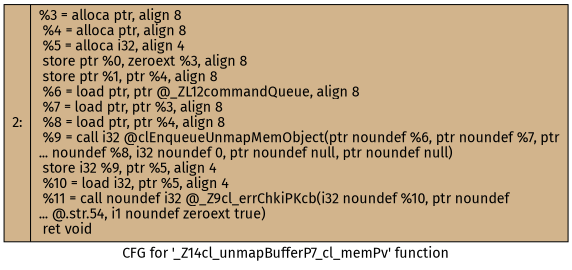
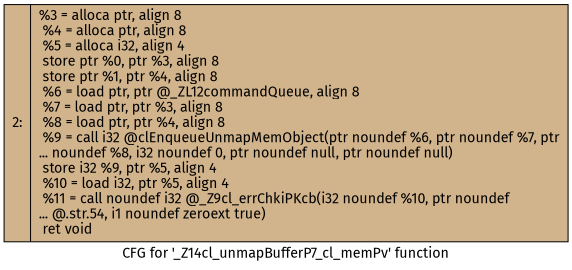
(143, 62) -> (129, 62)
